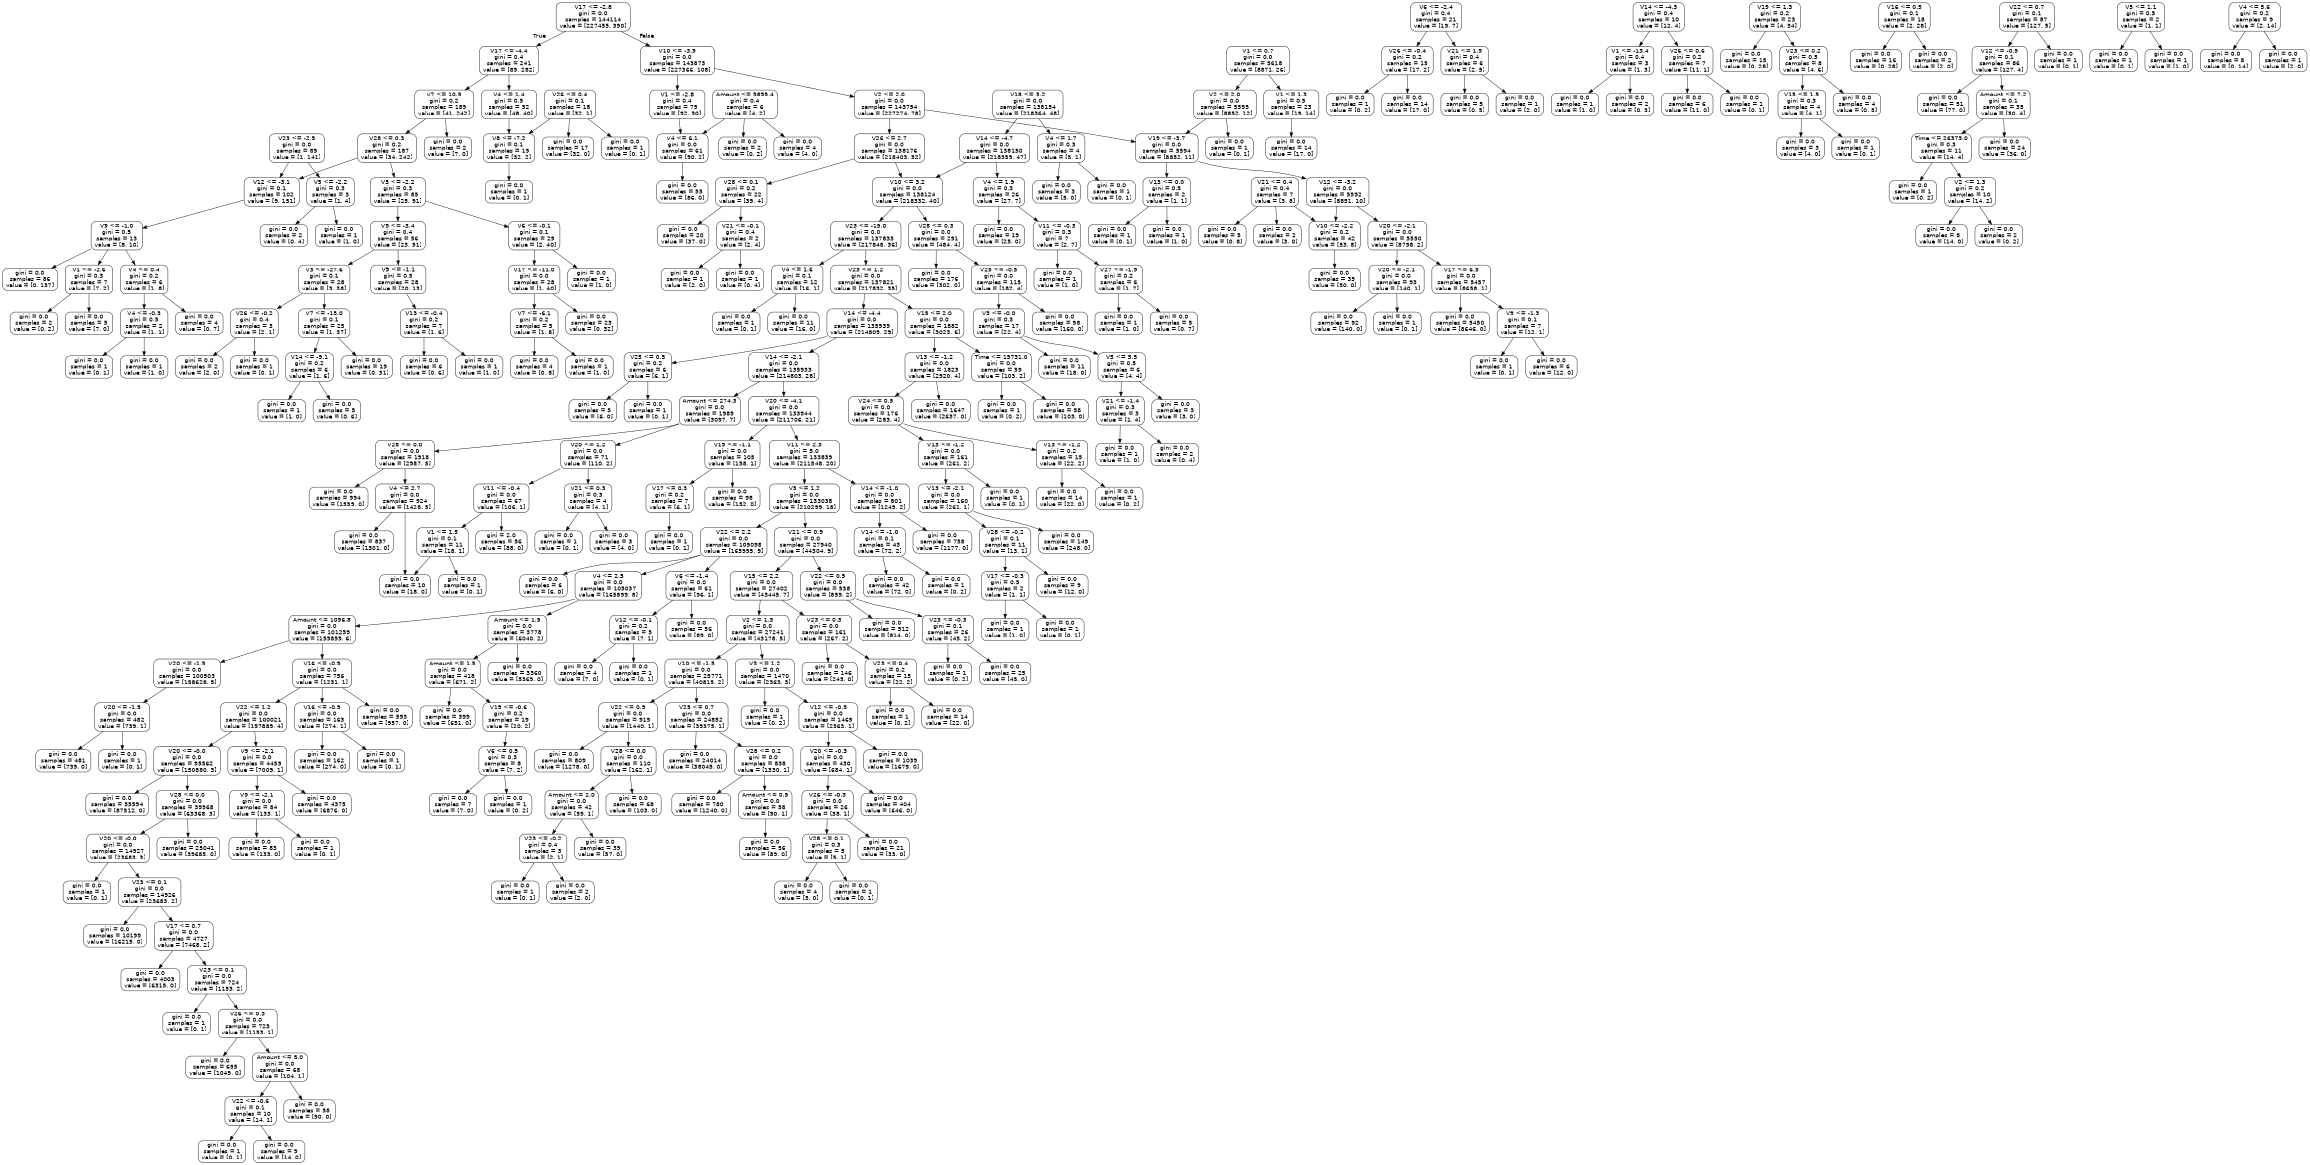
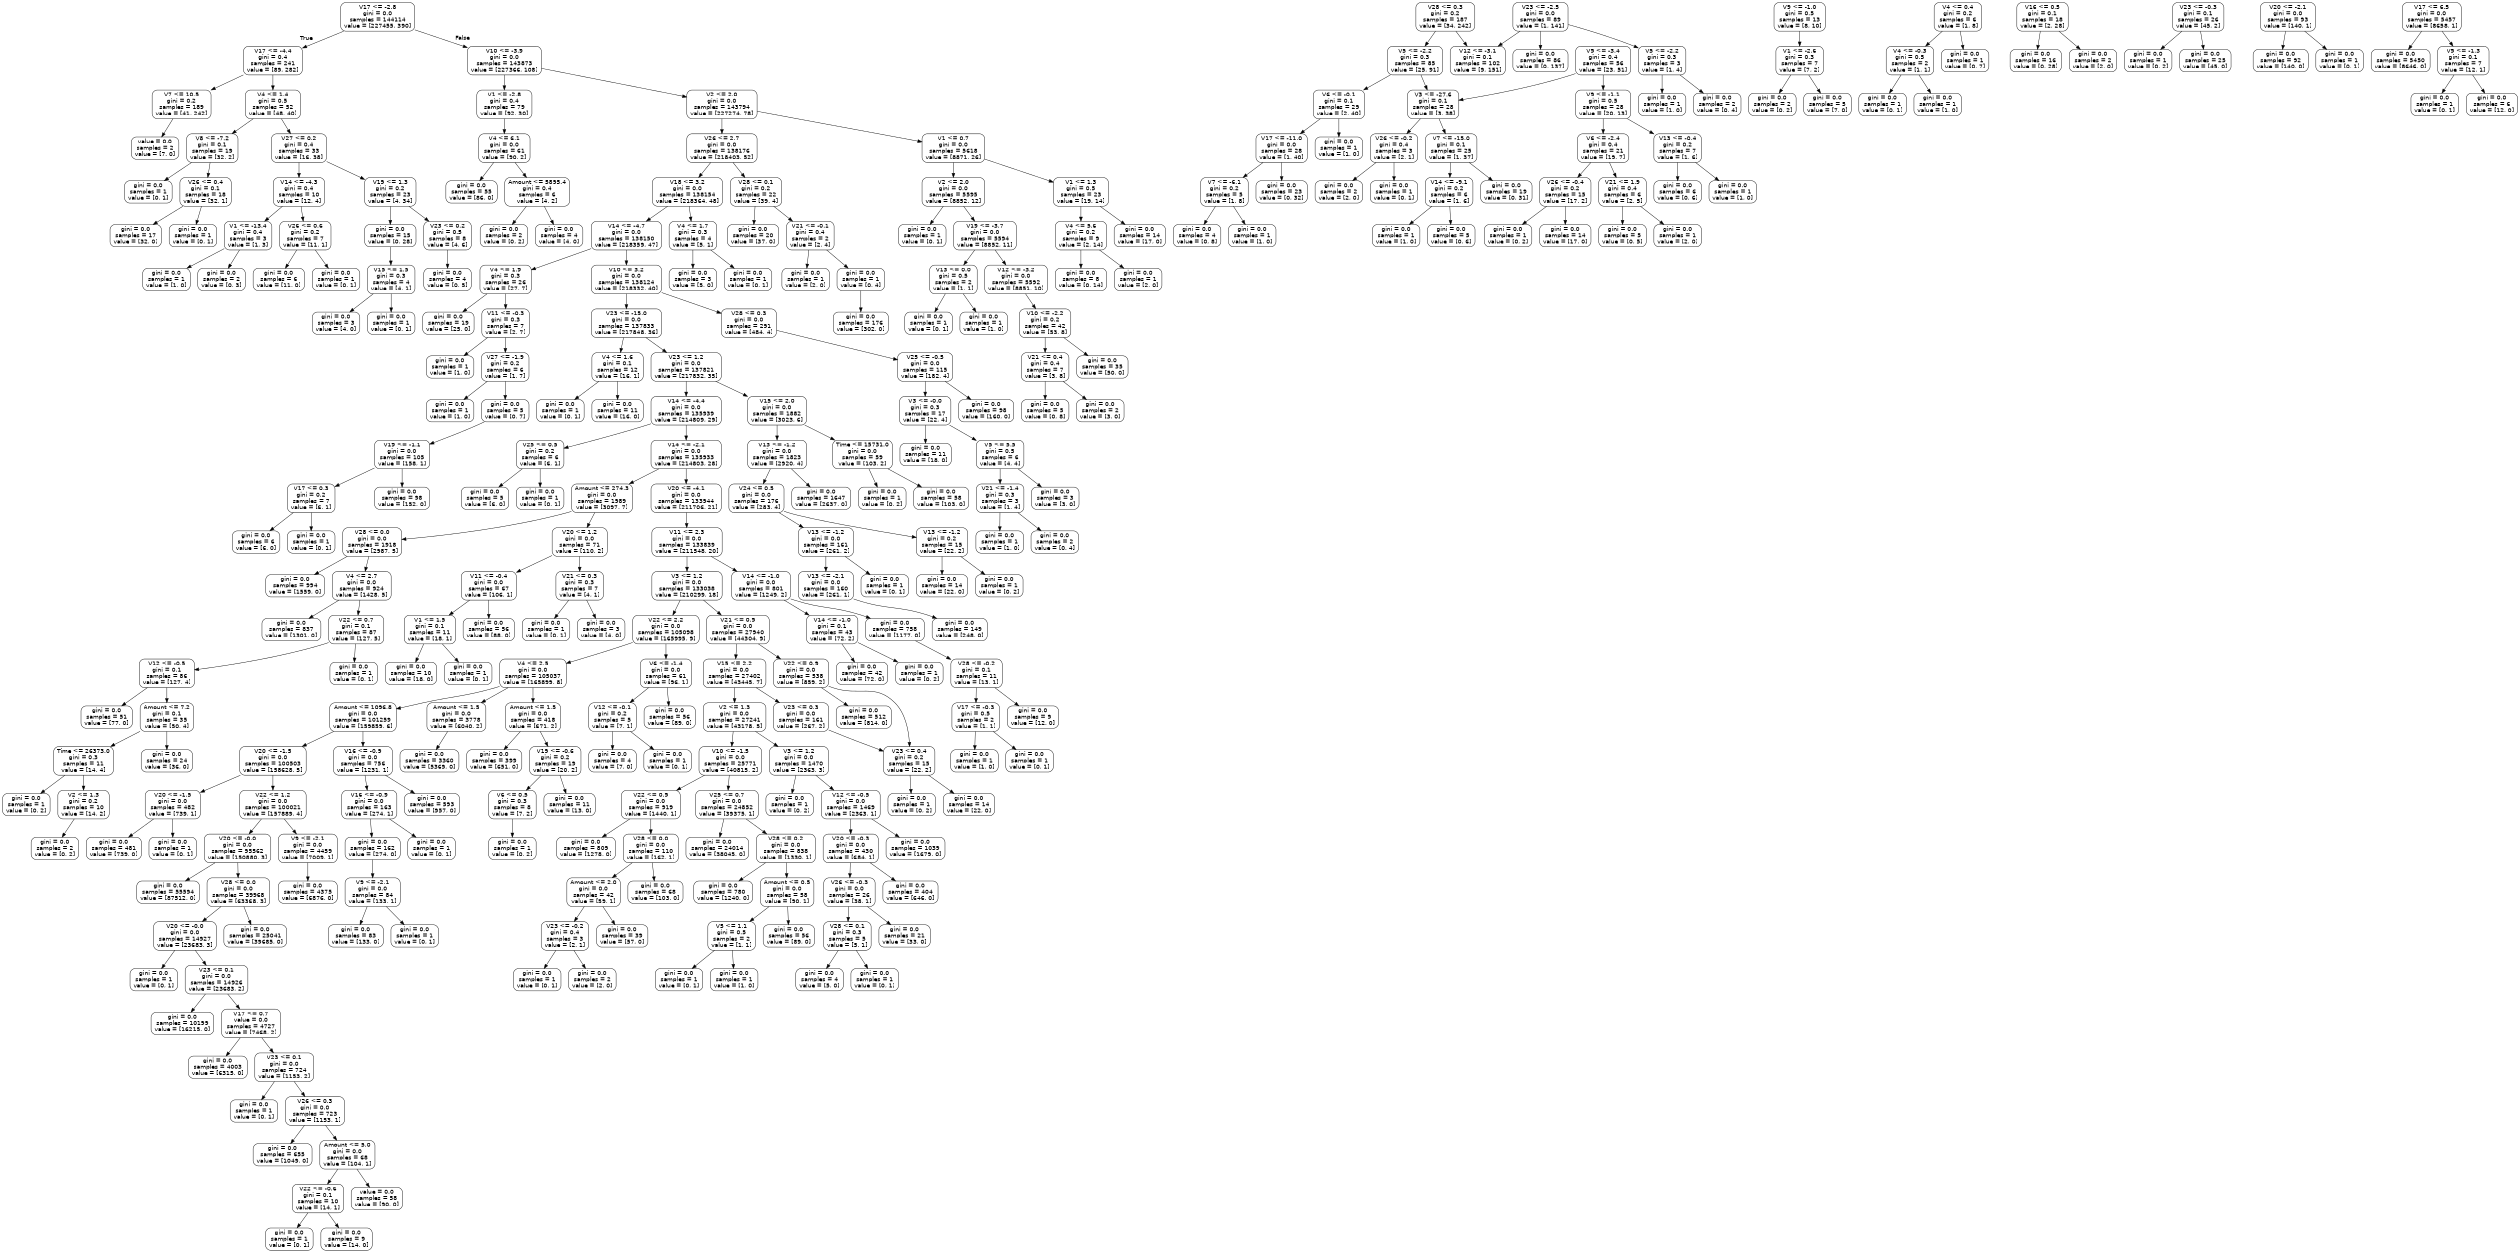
(1803, 80) -> (391, 254)
none -> (1603, 124)
(417, 125) -> none
(541, 125) -> (209, 168)
(715, 125) -> (519, 168)
(1028, 125) -> (837, 126)
none -> (299, 148)
(448, 148) -> (155, 148)
(898, 168) -> (706, 168)
(398, 212) -> (1423, 80)
none -> (1081, 212)
(1303, 212) -> (1045, 343)
(195, 213) -> none
(1057, 236) -> (506, 323)
(1397, 236) -> none
(1942, 236) -> none
(129, 256) -> none
(936, 257) -> (861, 299)
(73, 258) -> (1540, 38)
(199, 323) -> (1965, 61)
(760, 431) -> (459, 433)
(804, 454) -> (687, 542)
(588, 498) -> (580, 586)
(974, 519) -> (931, 649)
(405, 541) -> (359, 605)
(501, 542) -> (489, 630)
(633, 563) -> (283, 520)
(887, 607) -> (884, 695)
(487, 650) -> (533, 693)
(830, 673) -> none
(290, 694) -> (273, 781)
(257, 781) -> (373, 867)
(453, 805) -> none
none -> (570, 805)
none -> (761, 913)
(184, 936) -> (251, 1023)
(310, 1111) -> (377, 1199)
